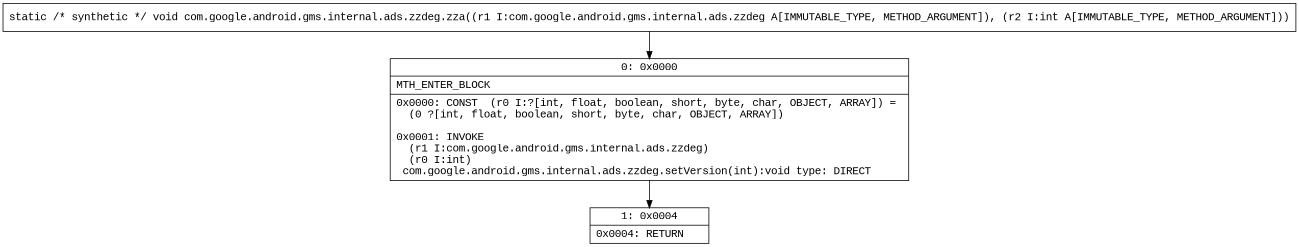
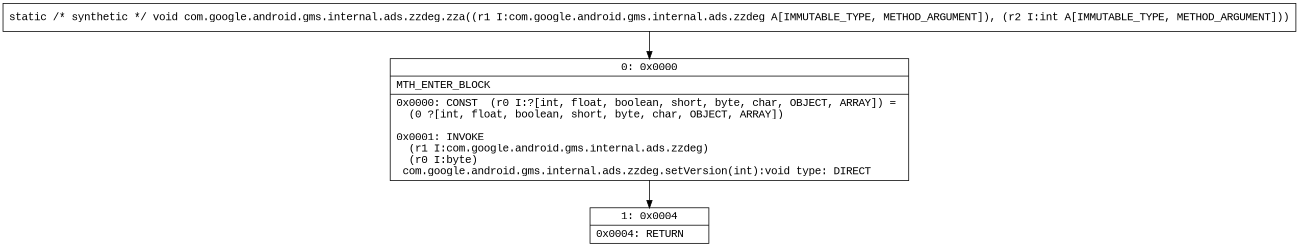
(434, 160) -> (437, 160)
